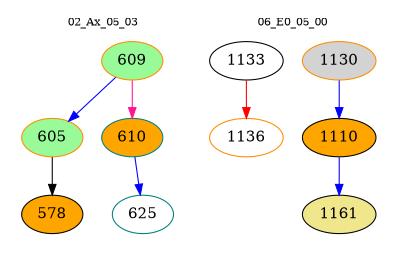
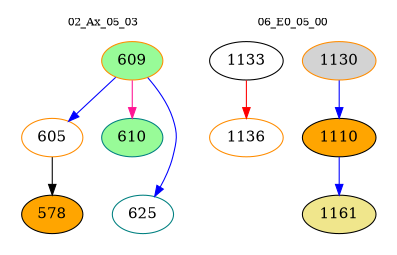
(52, 138) -> (52, 138)
(132, 138) -> (132, 138)
(137, 170) -> (176, 130)
